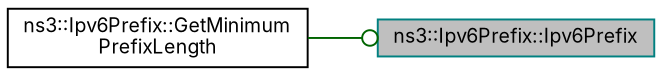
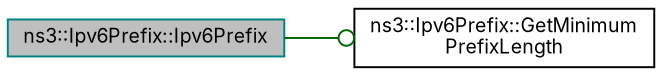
(335, 38) -> (311, 38)
